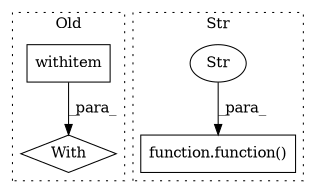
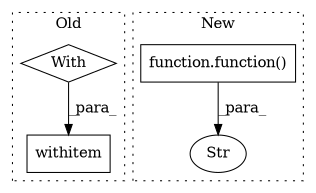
(218, 24) -> (218, 24)
(69, 103) -> (69, 103)
(218, 103) -> (218, 103)
